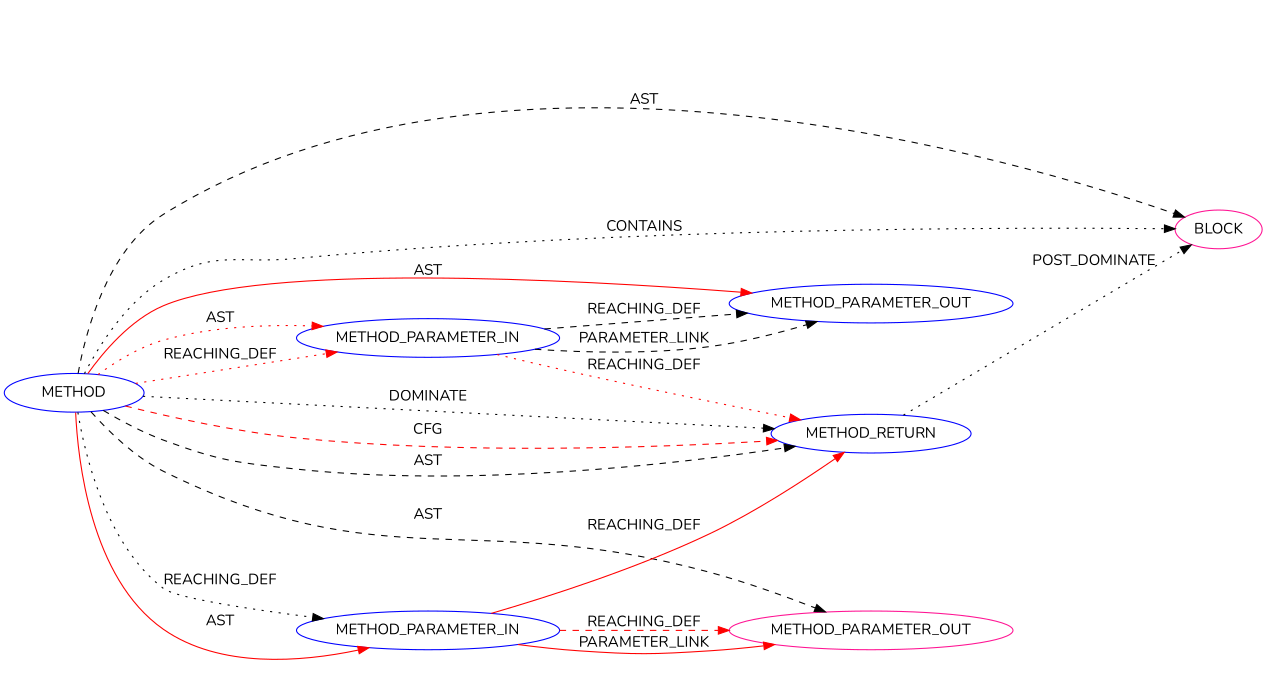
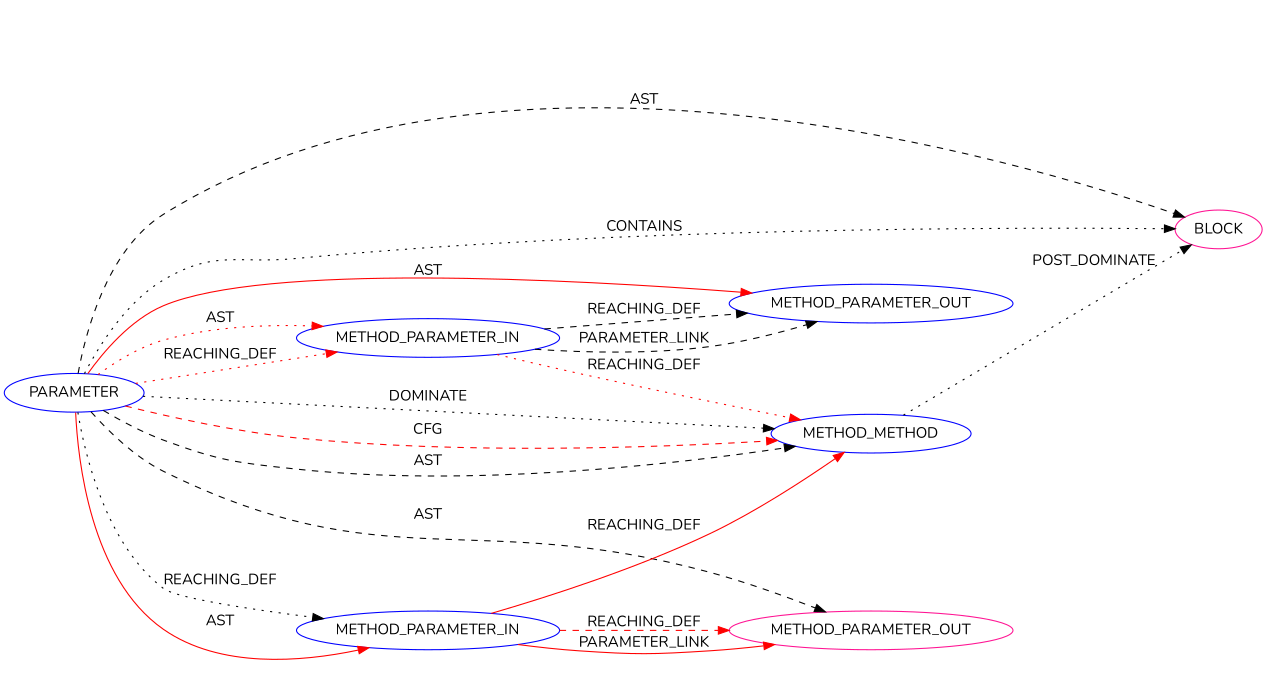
(74, 393) -> (74, 393)
(871, 434) -> (871, 434)
